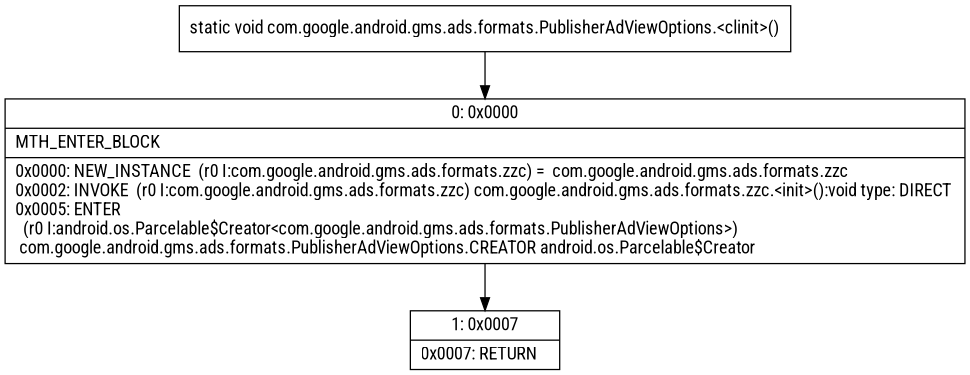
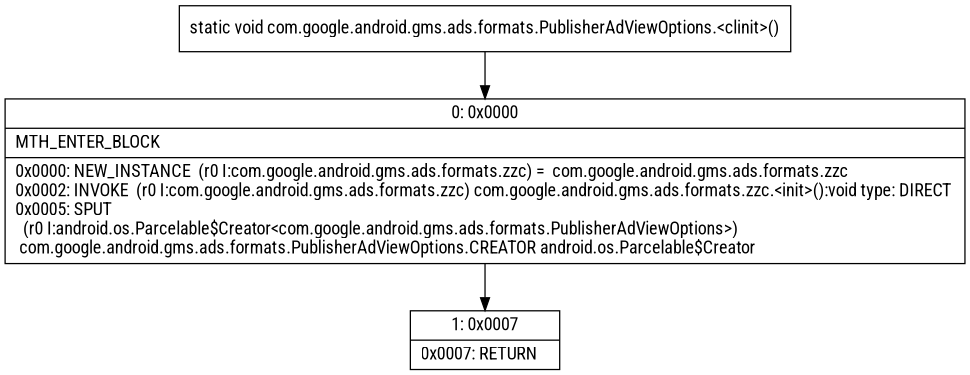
(72, 210) -> (68, 210)
